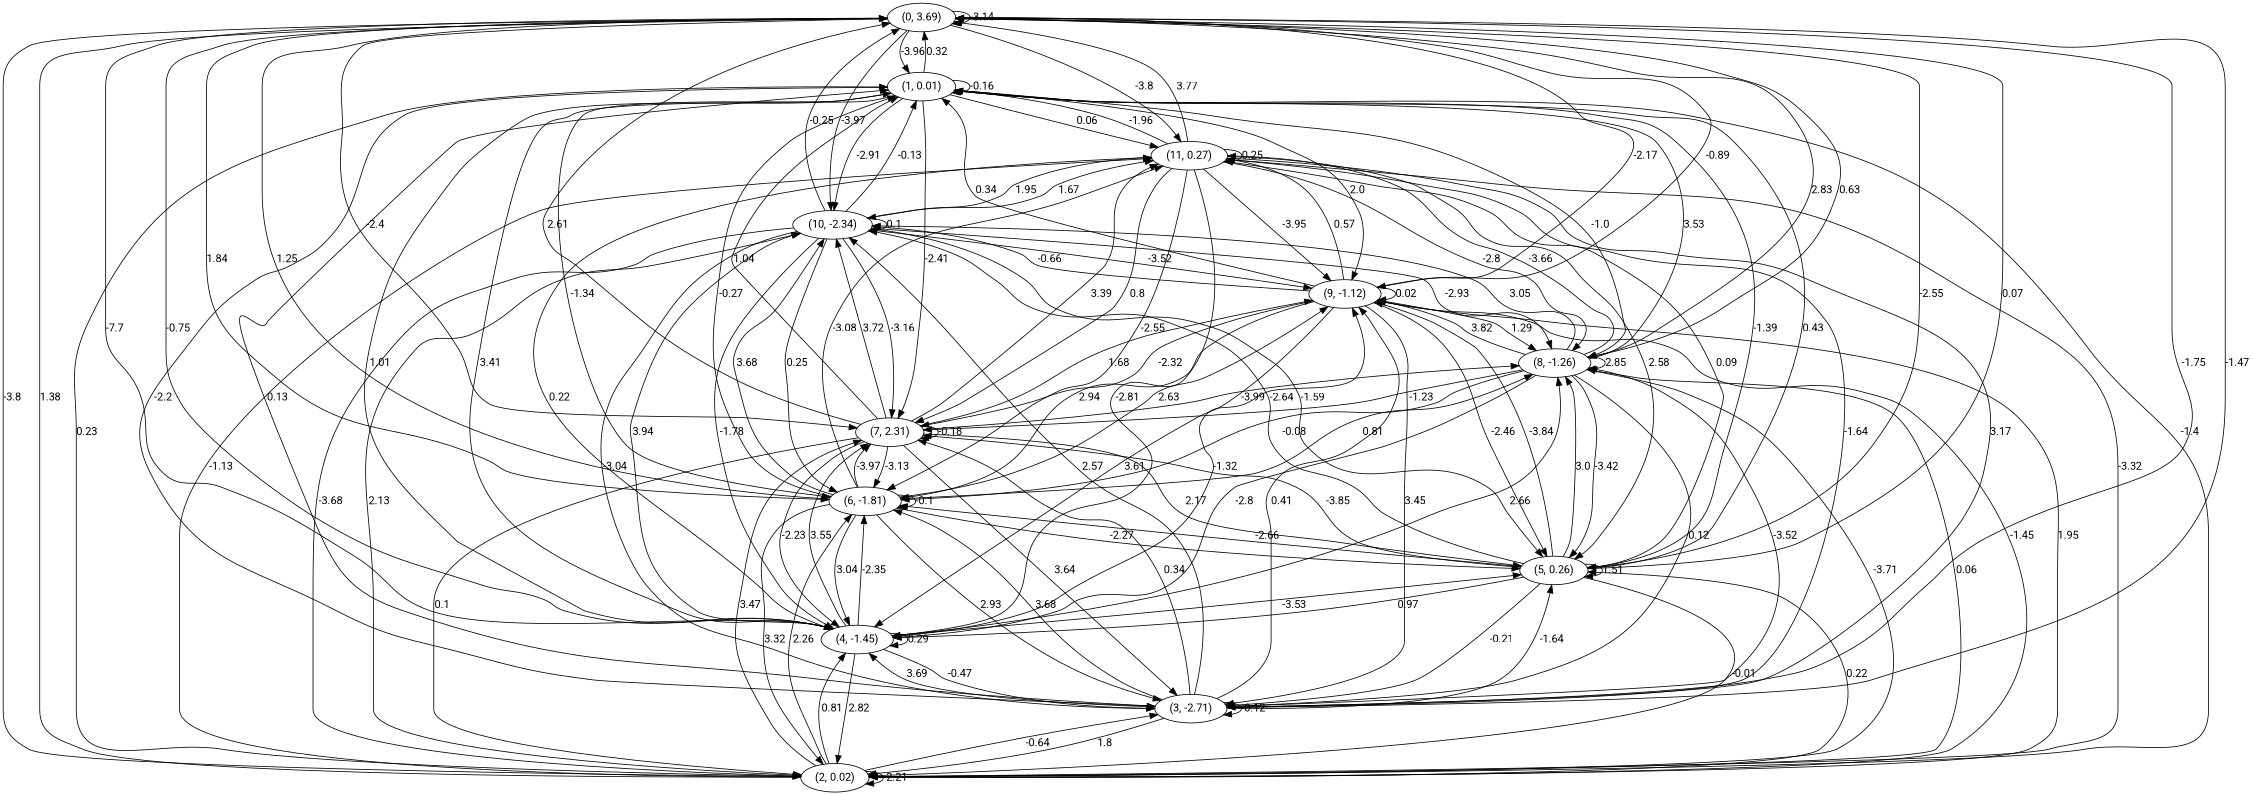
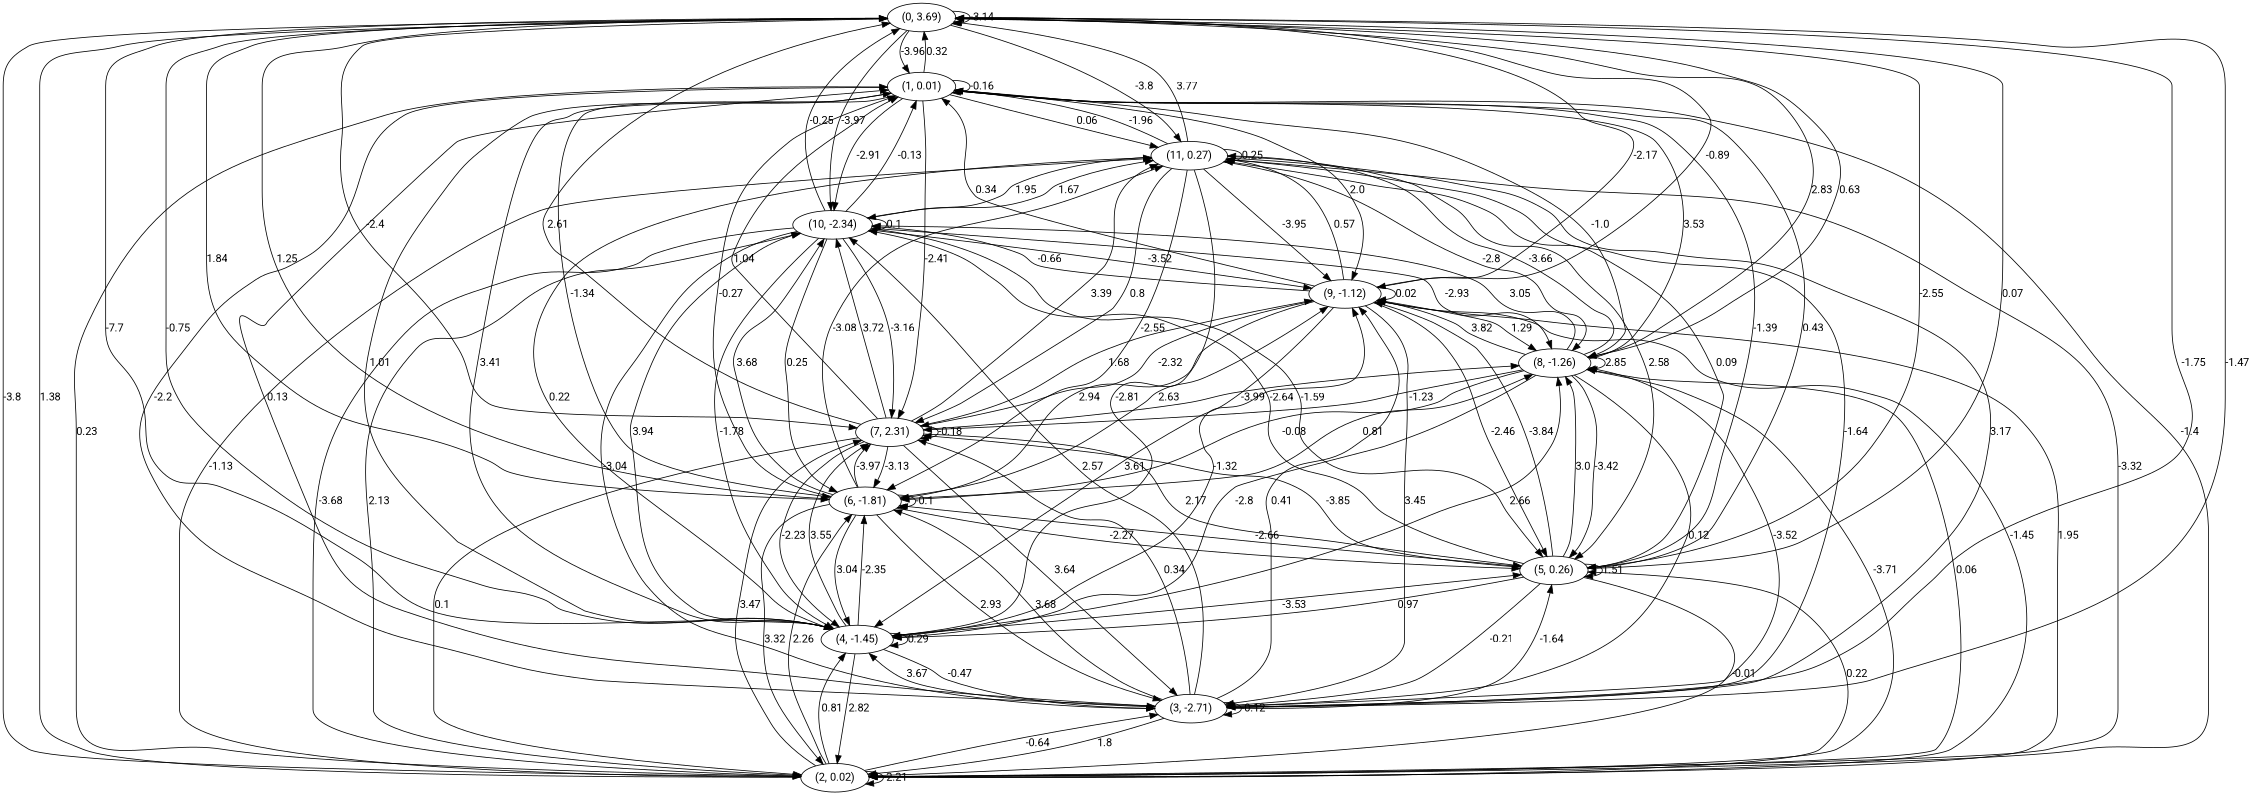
(917, 674) -> (917, 674)
